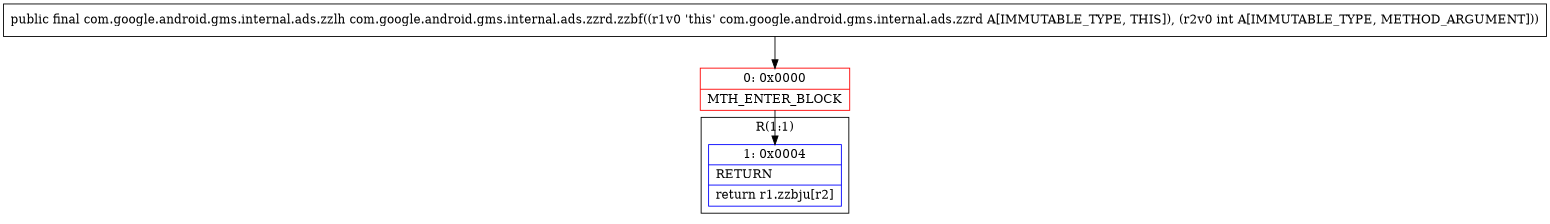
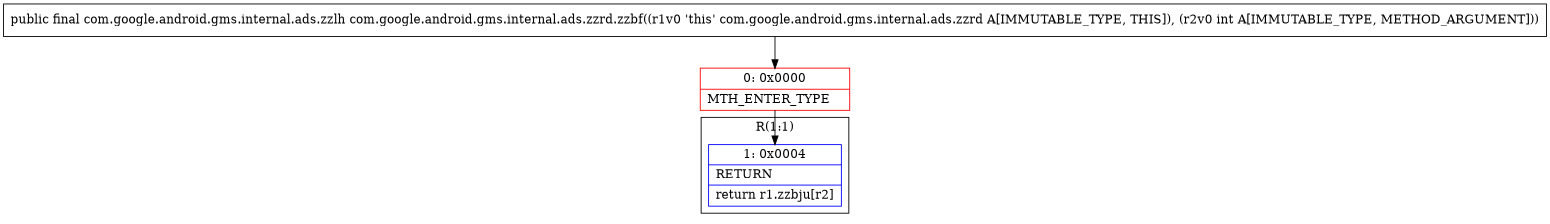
(775, 99) -> (769, 99)
